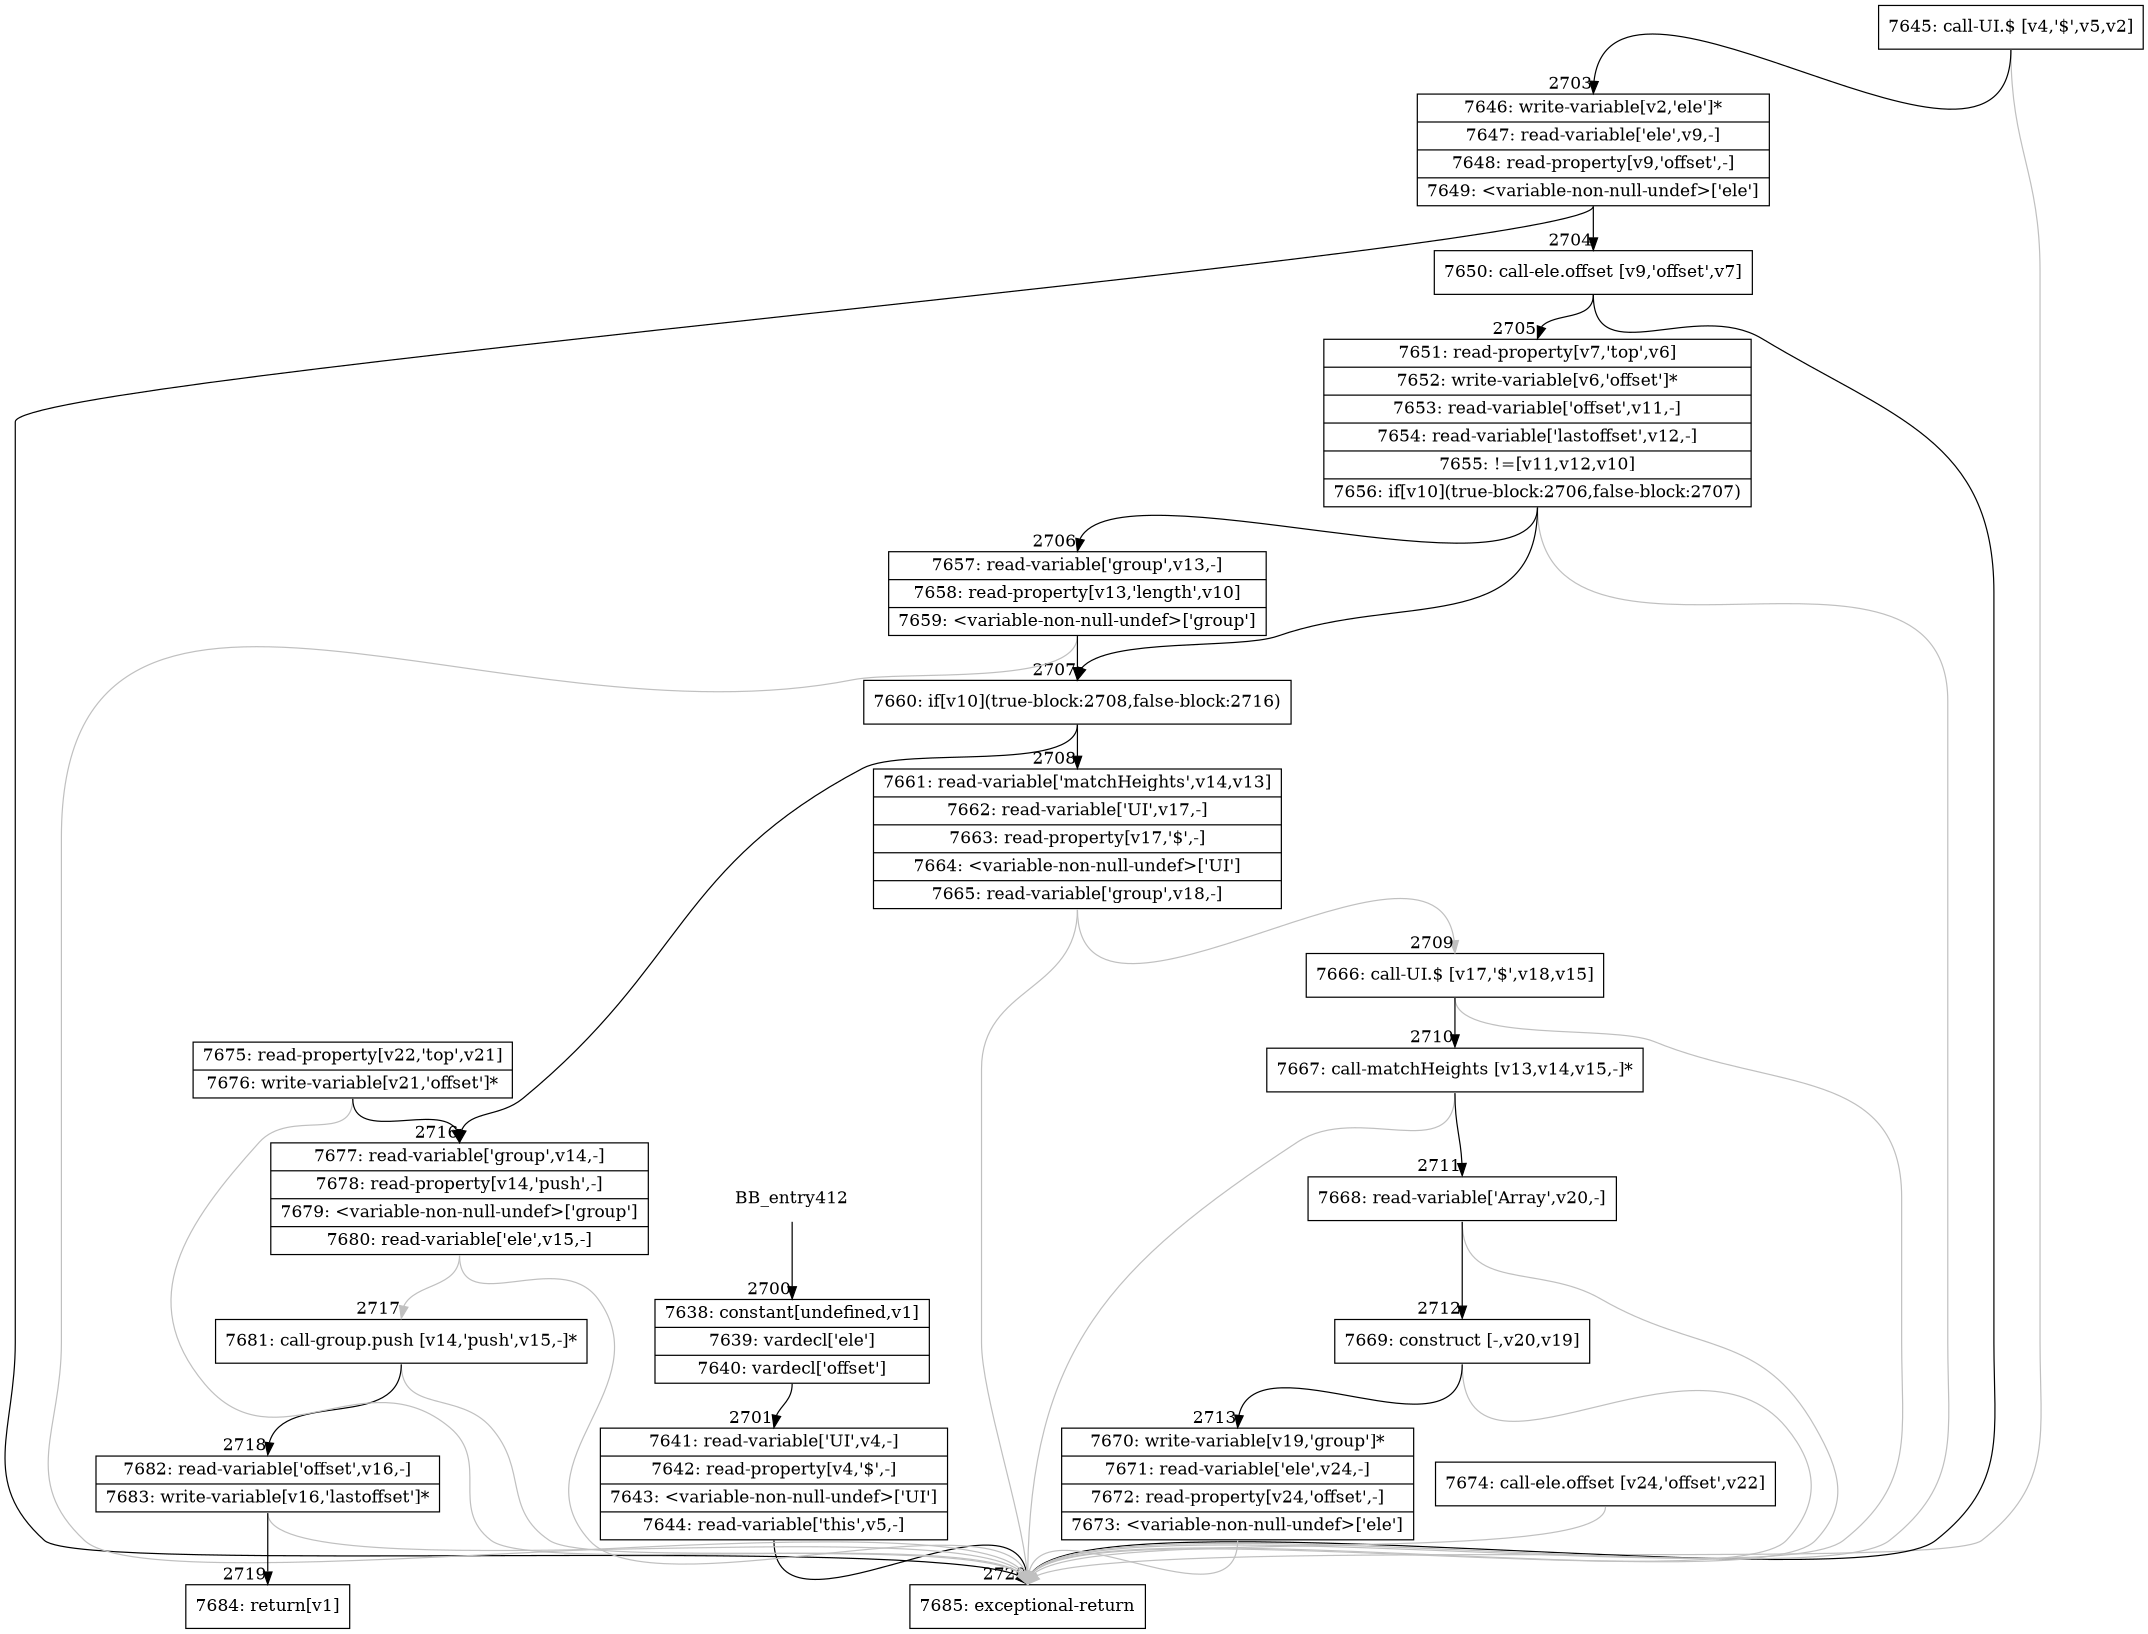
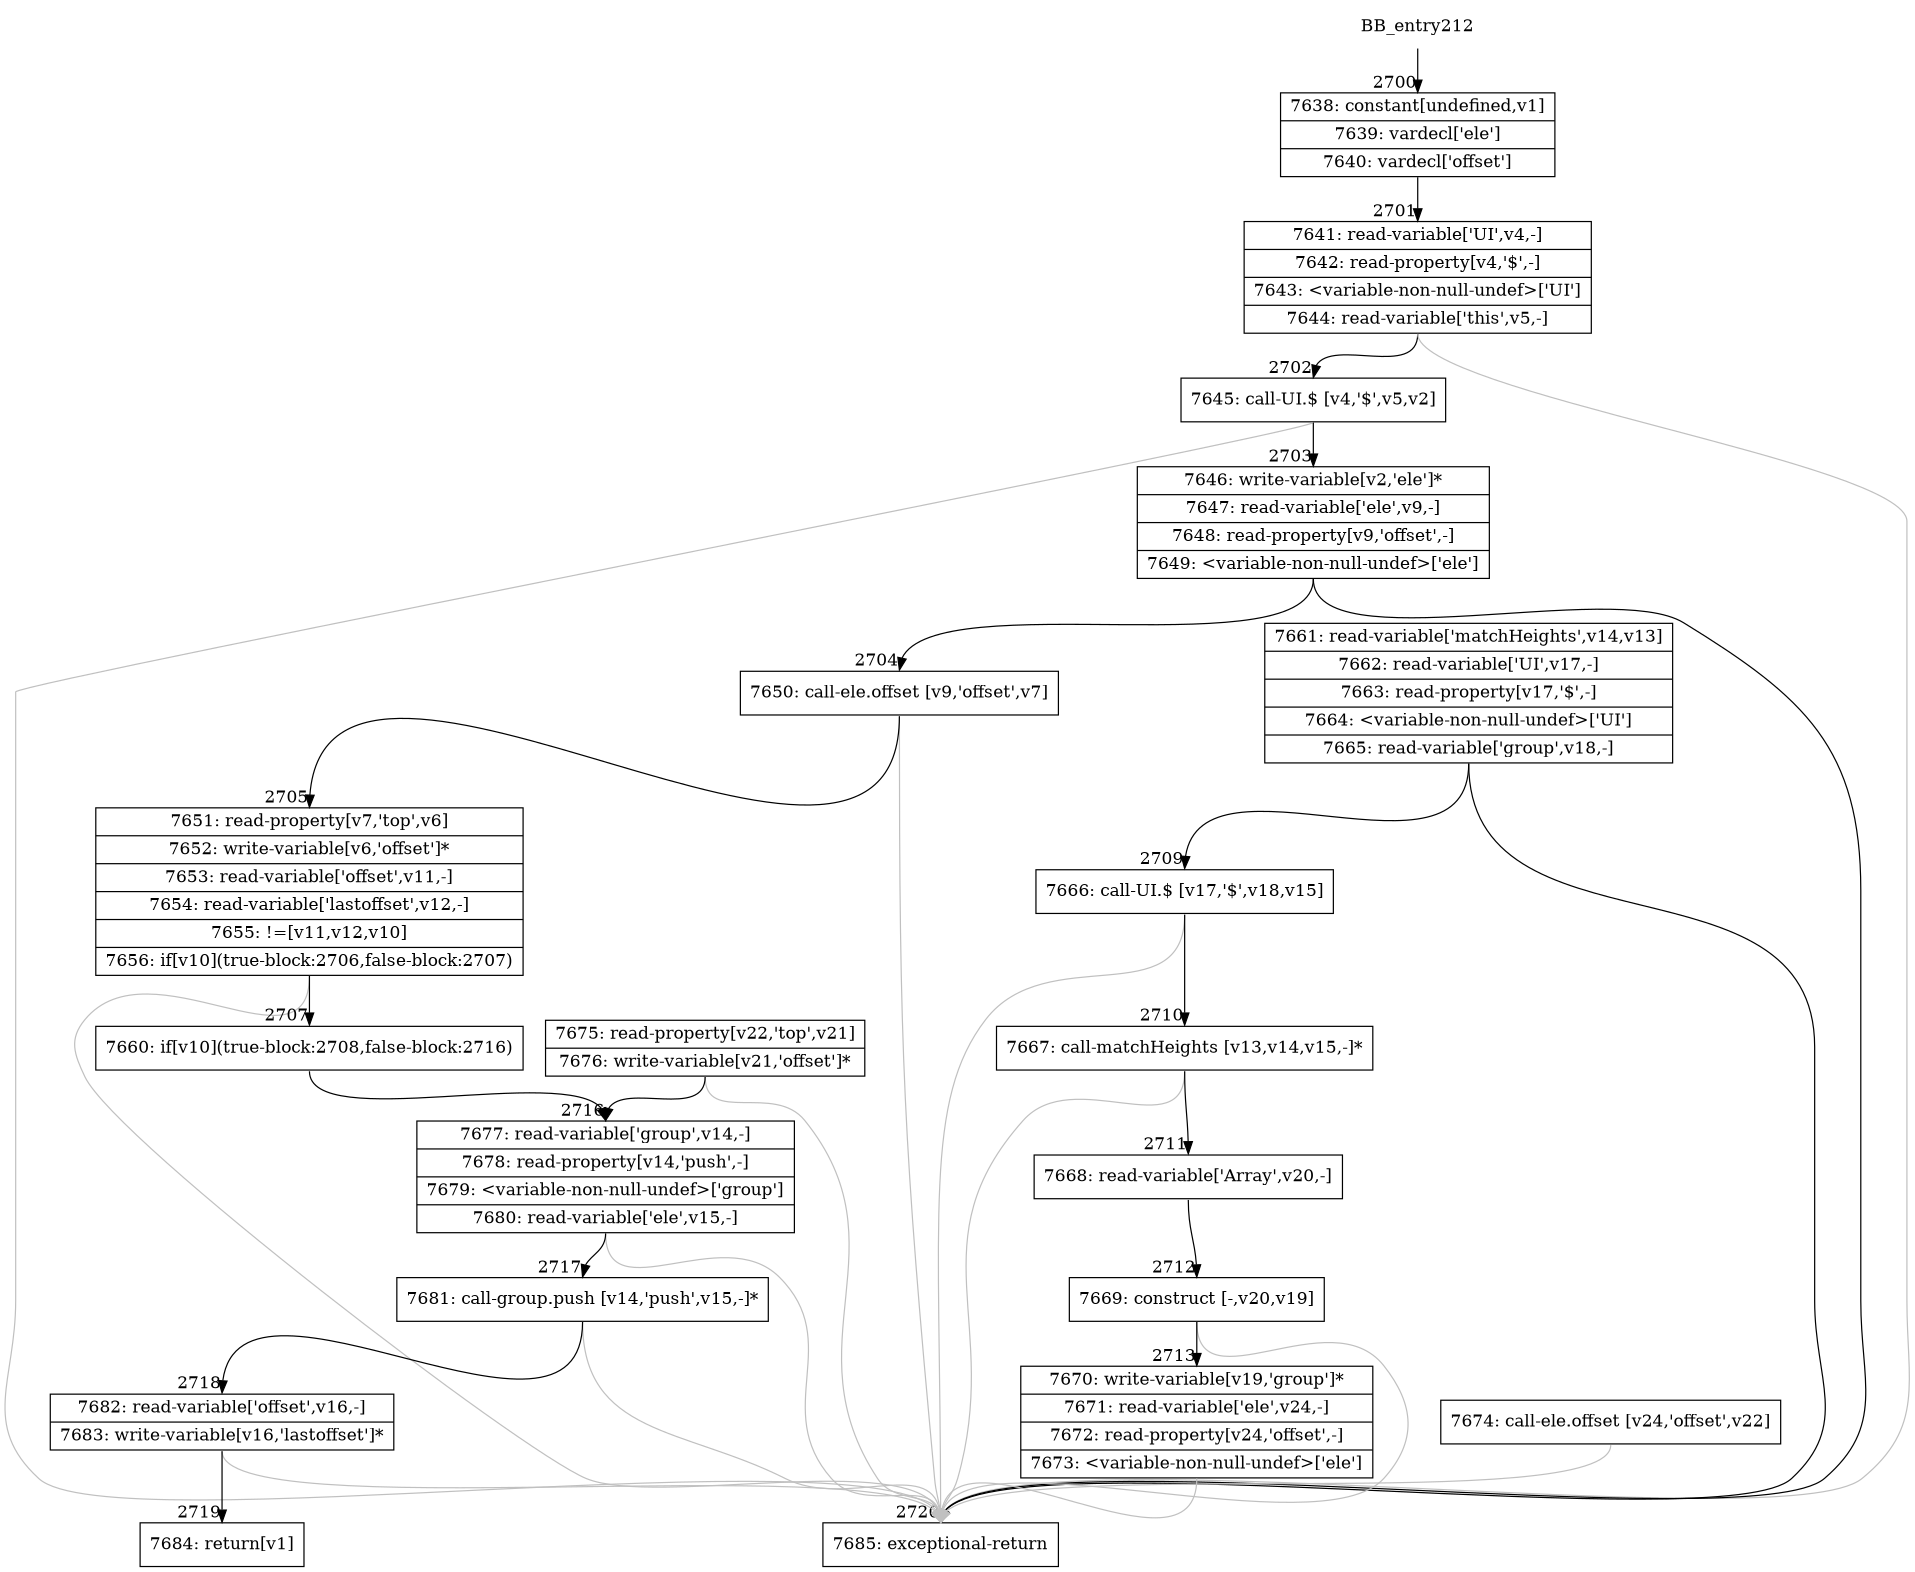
none -> (1372, 356)
(1077, 594) -> none
(1077, 741) -> none
(1260, 933) -> (1333, 817)
(792, 1199) -> (1418, 27)
(982, 1226) -> (1815, 1448)
(1994, 1251) -> (906, 1114)
(436, 1284) -> (599, 1251)
(1826, 1528) -> none
(874, 1569) -> (1907, 1204)
